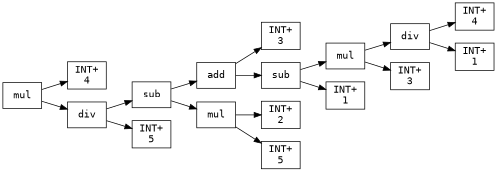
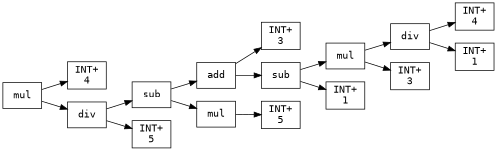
(281, 115) -> none
